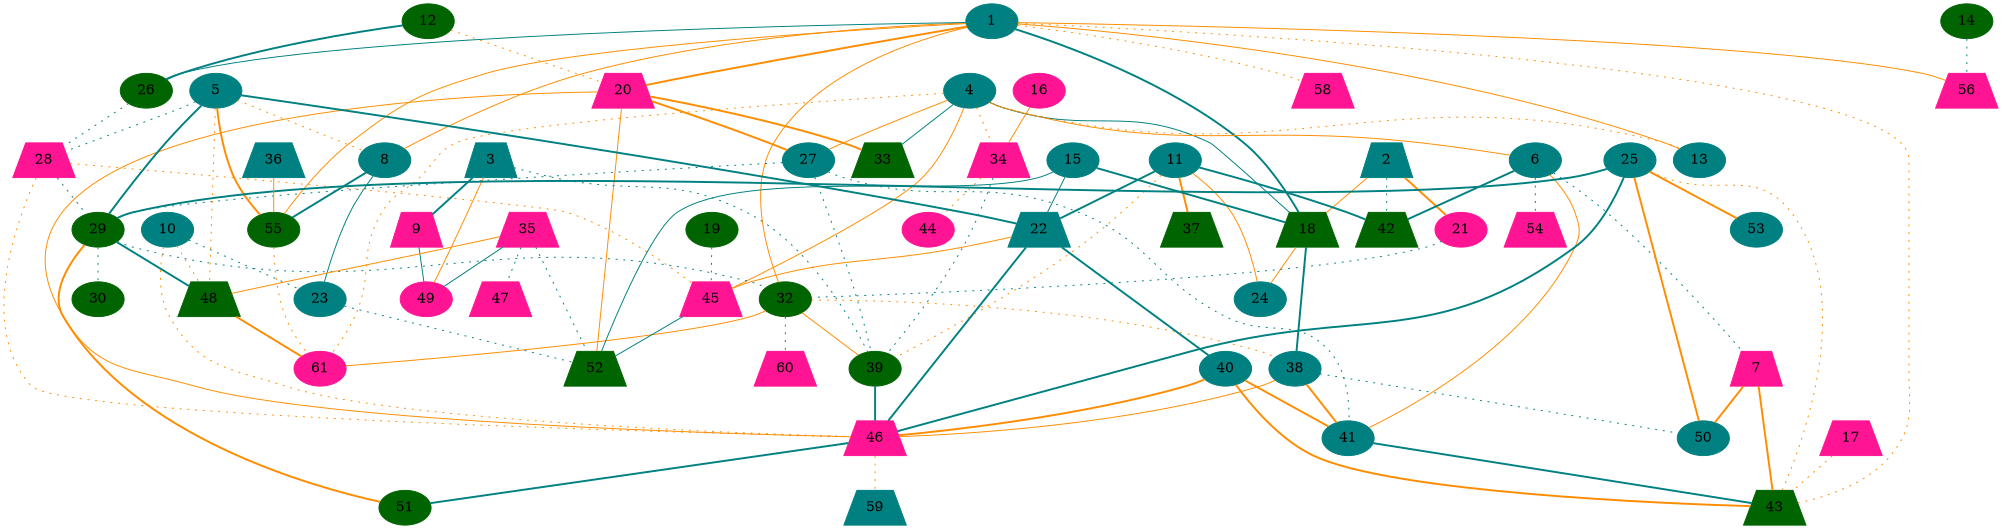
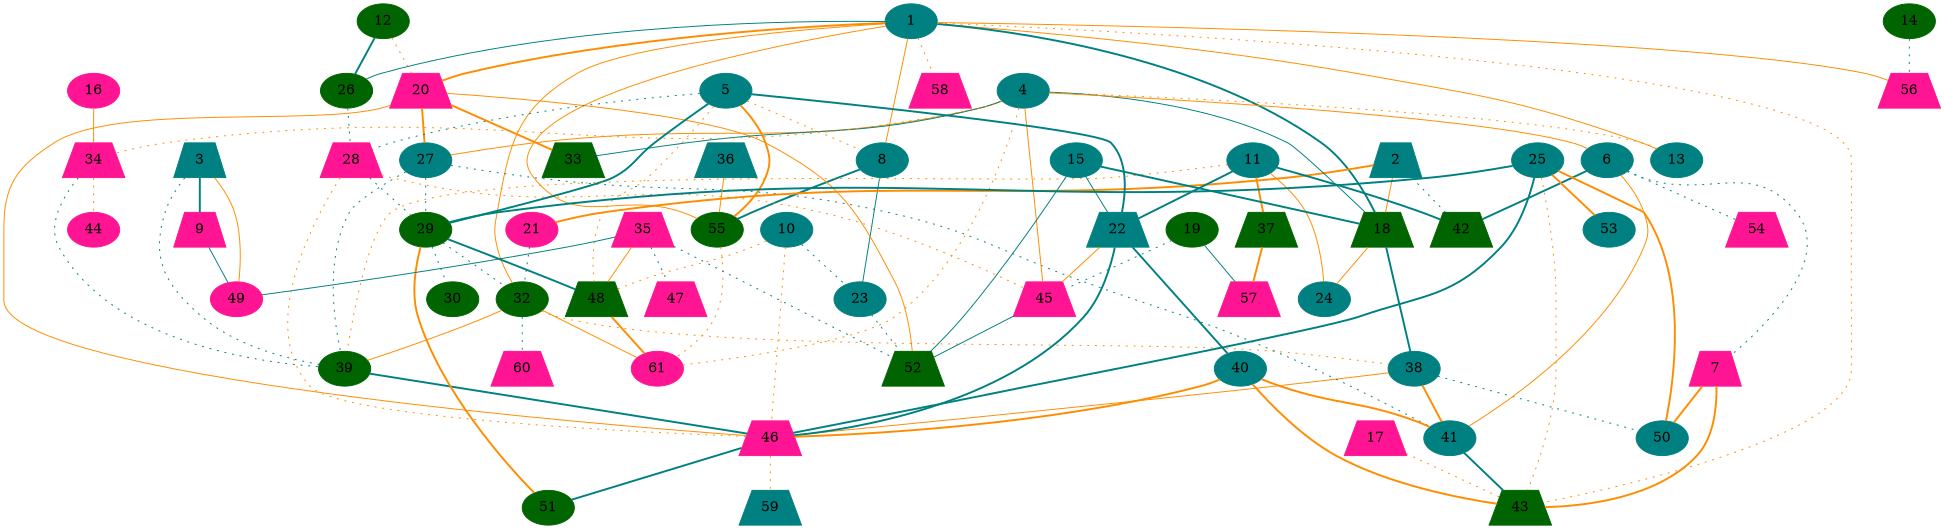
none -> (1249, 299)
